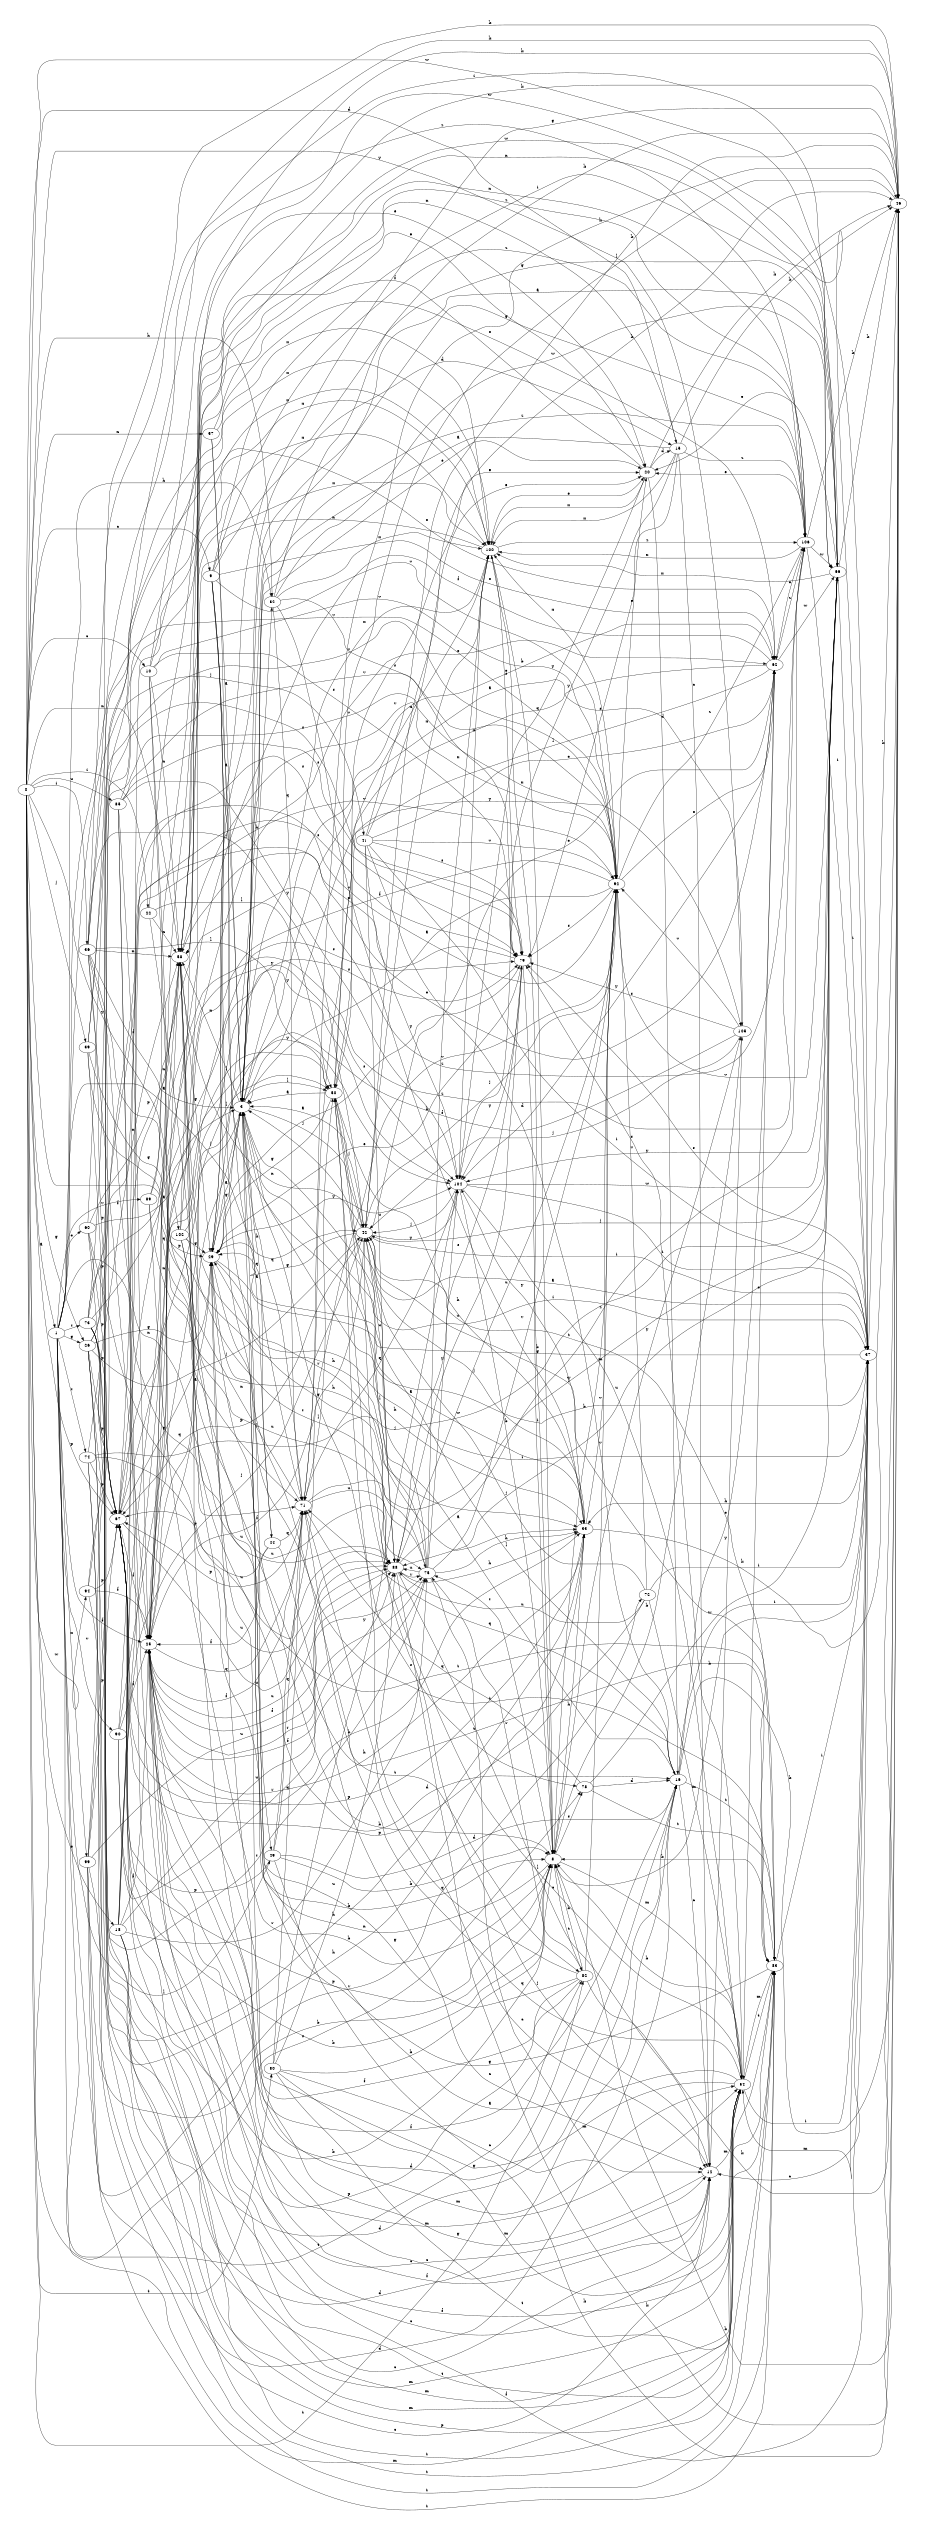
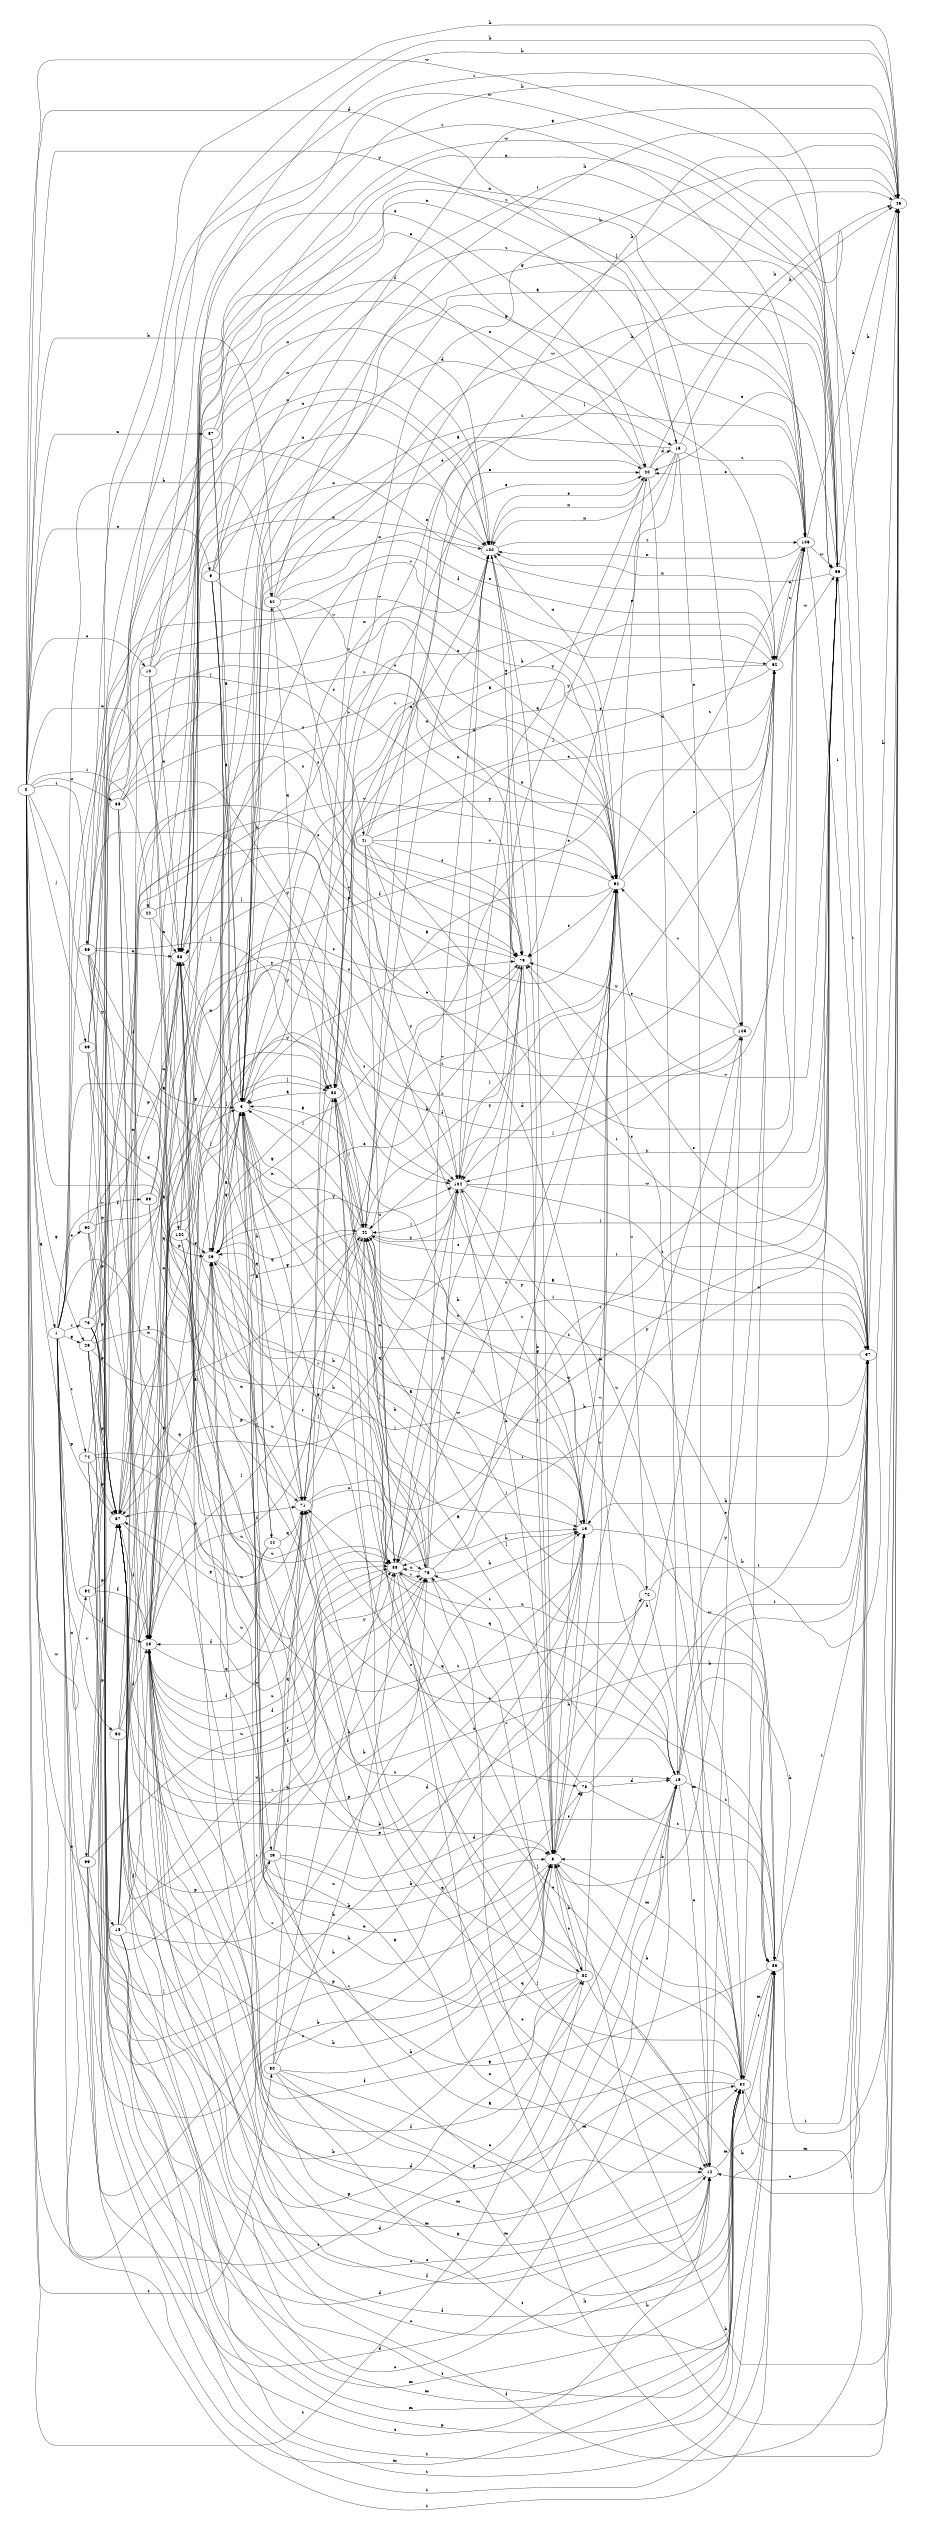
none -> (471, 454)
(634, 1241) -> (630, 1238)
(585, 1529) -> (585, 1529)
